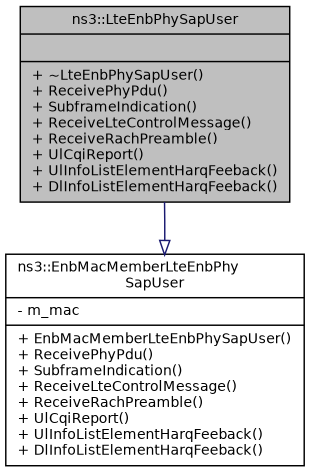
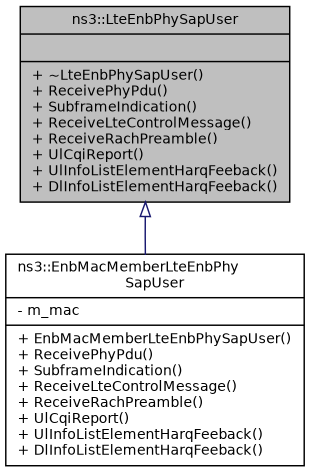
(165, 221) -> (145, 236)
